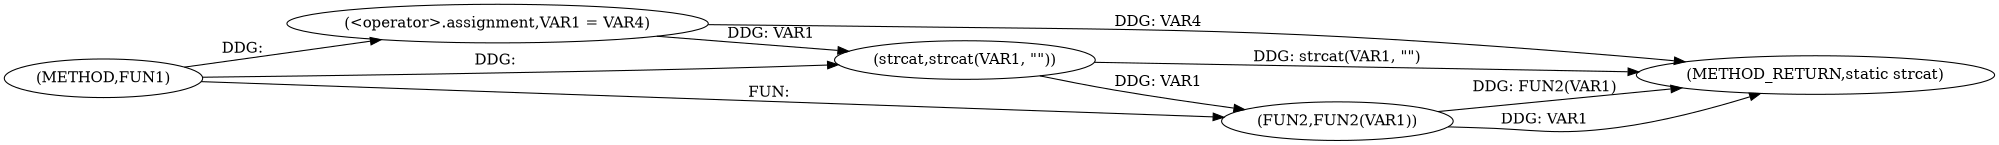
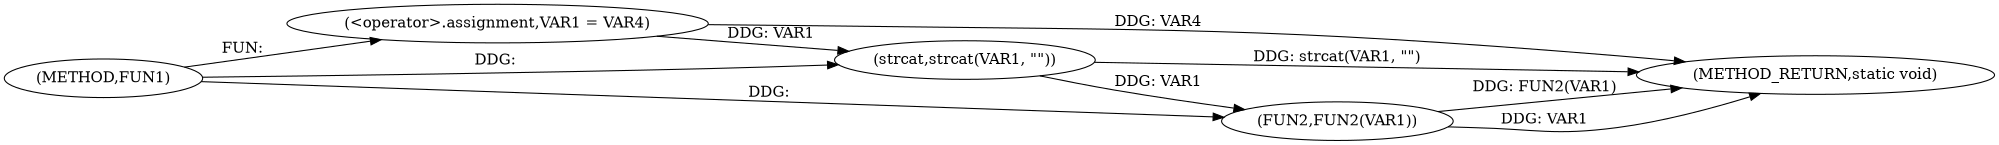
(245, 49) -> (245, 49)
(1815, 75) -> (1815, 75)
(771, 93) -> (771, 93)
